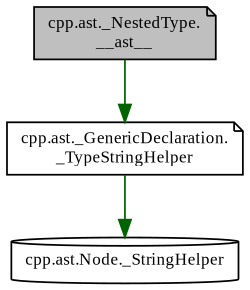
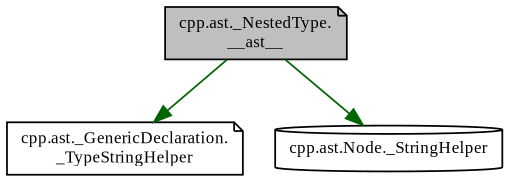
(125, 197) -> (317, 87)
